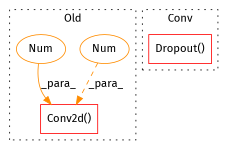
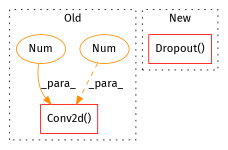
(180, 19) -> (180, 19)
